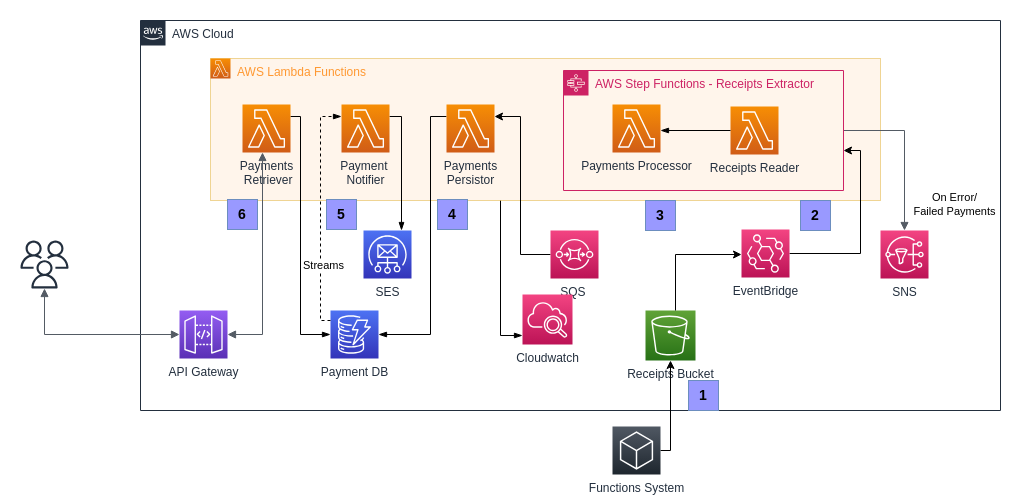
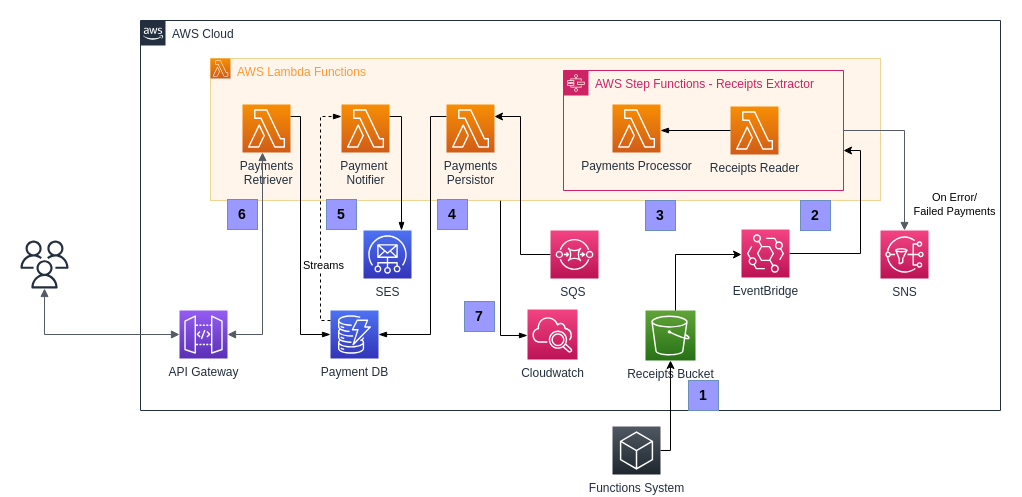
none -> (480, 317)
(548, 320) -> (553, 335)
